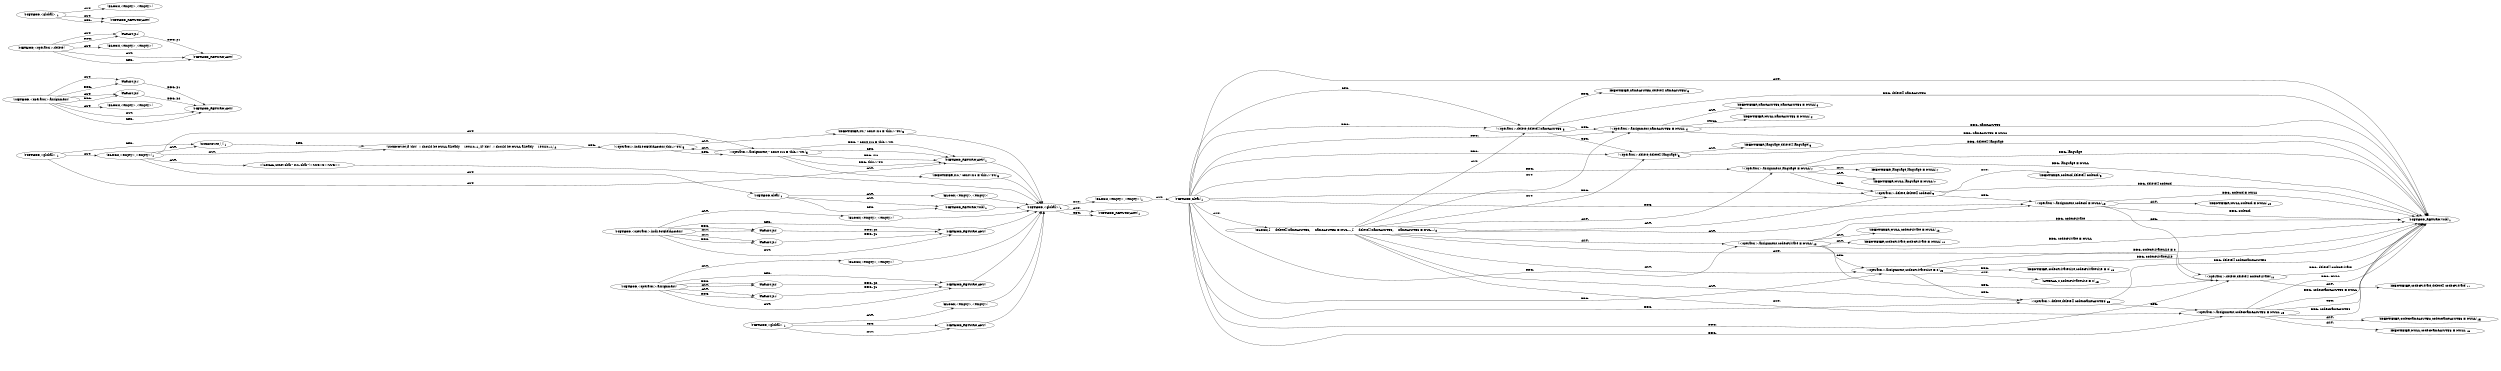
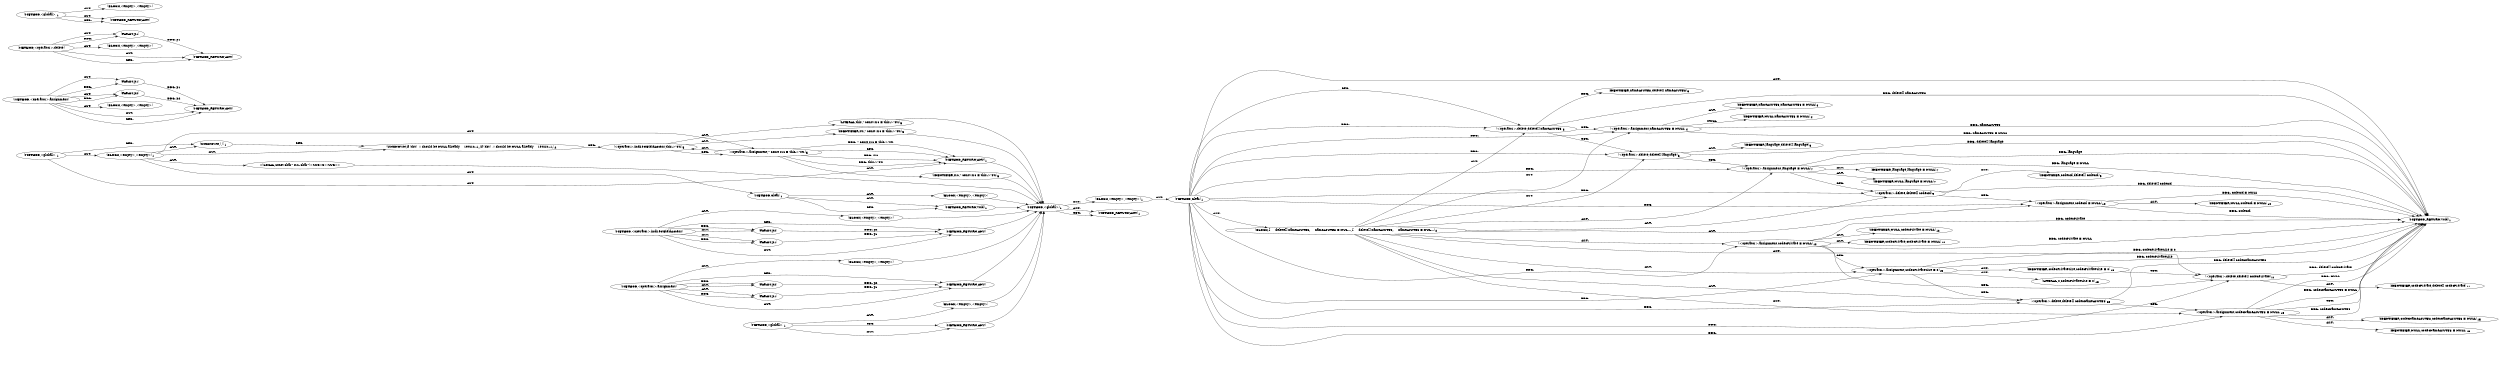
none -> (871, 123)
none -> (1711, 162)
(2172, 235) -> (2158, 273)
(1985, 268) -> (1985, 268)
